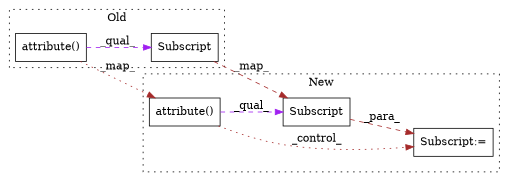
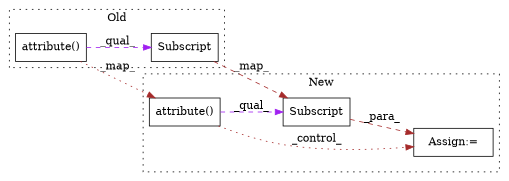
(453, 142) -> (453, 142)
